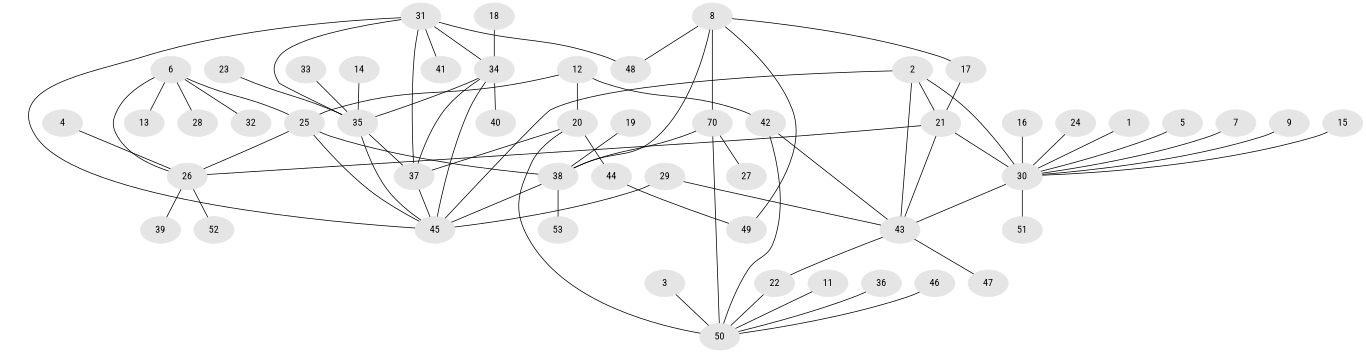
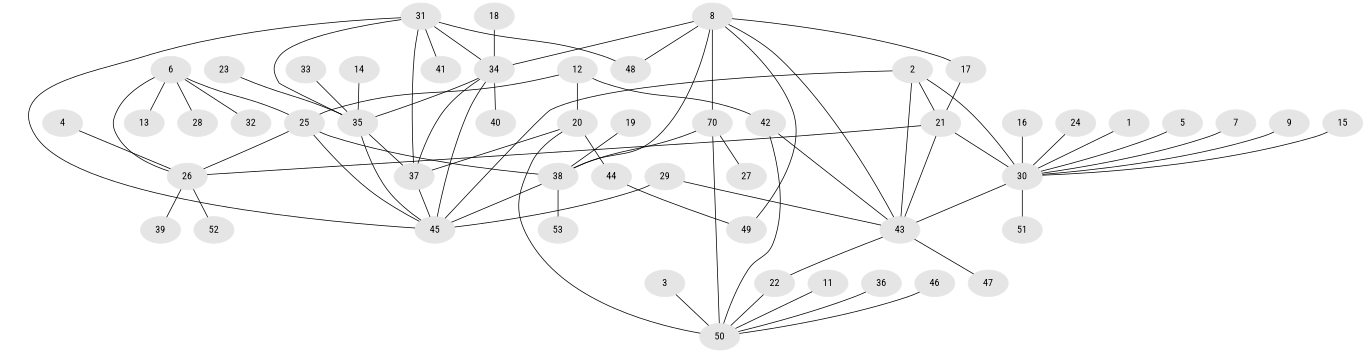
none -> (603, 43)
none -> (824, 109)
